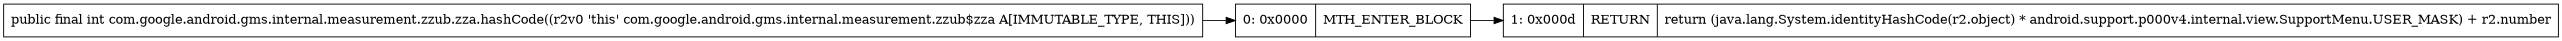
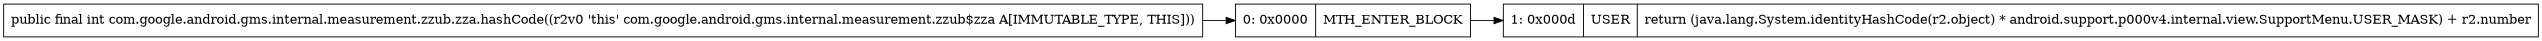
(1620, 20) -> (1610, 20)
